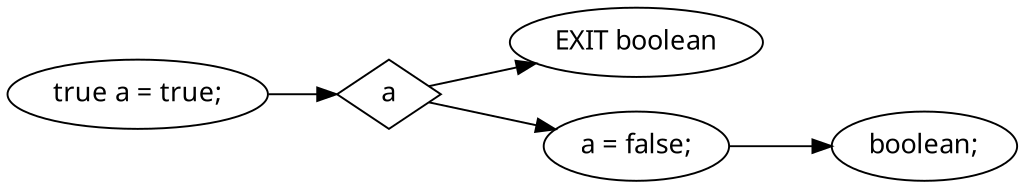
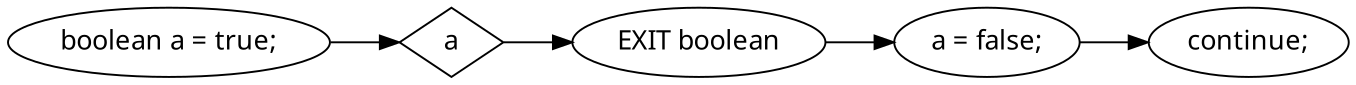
(138, 94) -> (169, 42)
(482, 114) -> (850, 42)
(924, 146) -> (1249, 42)
